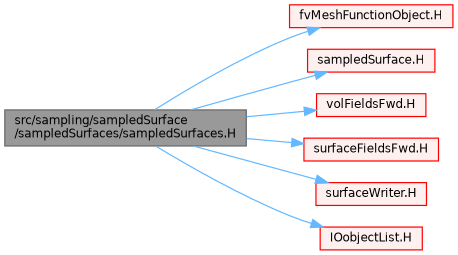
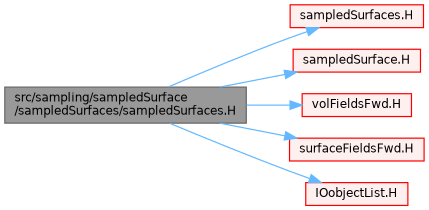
(371, 16) -> (357, 16)
(371, 194) -> none
